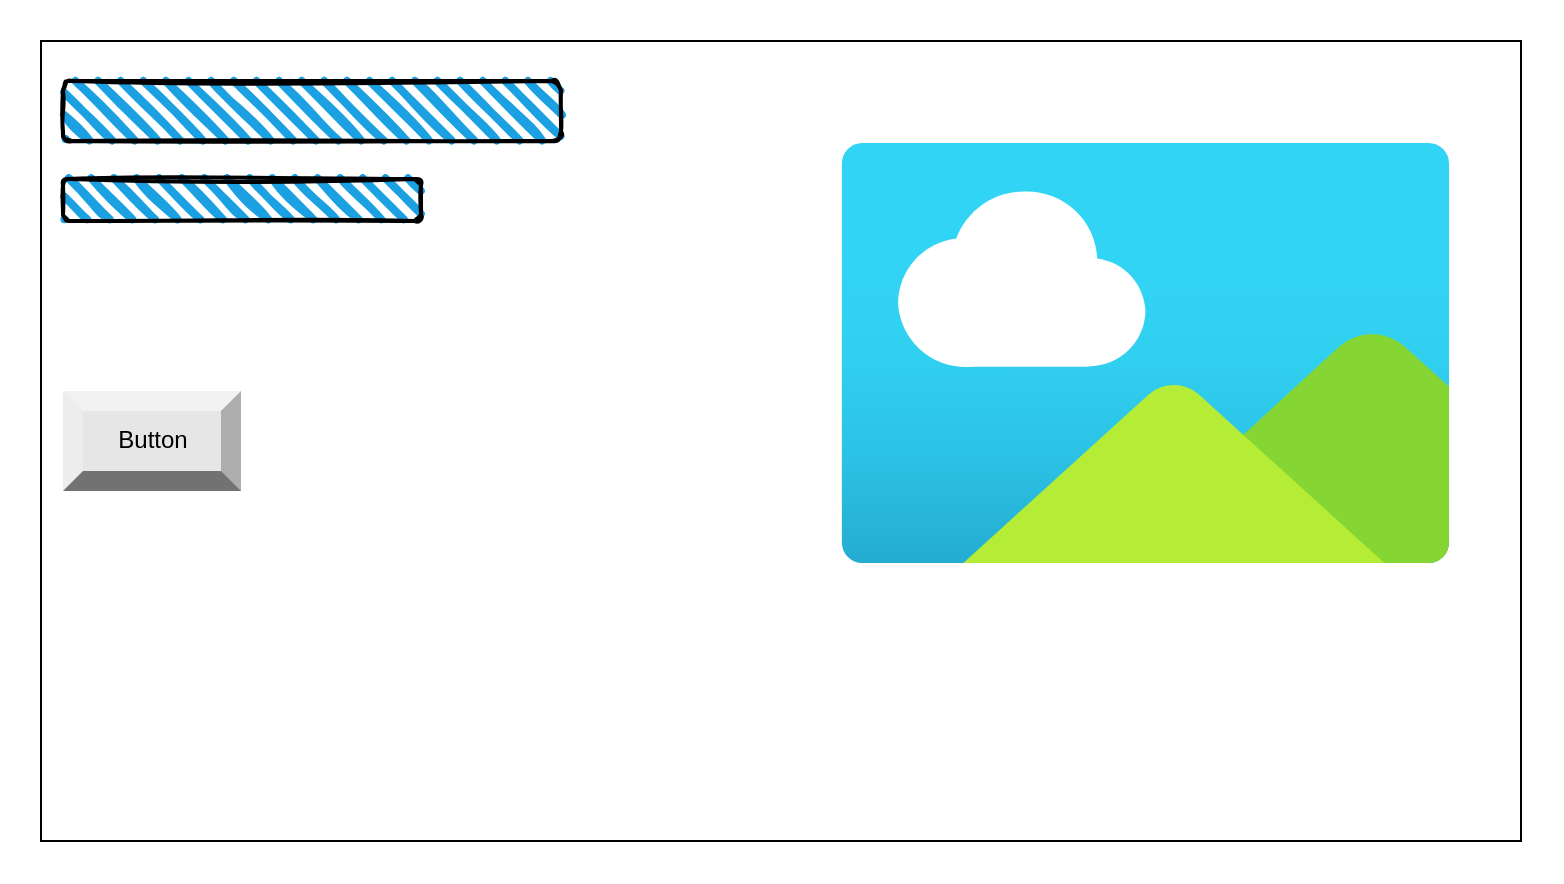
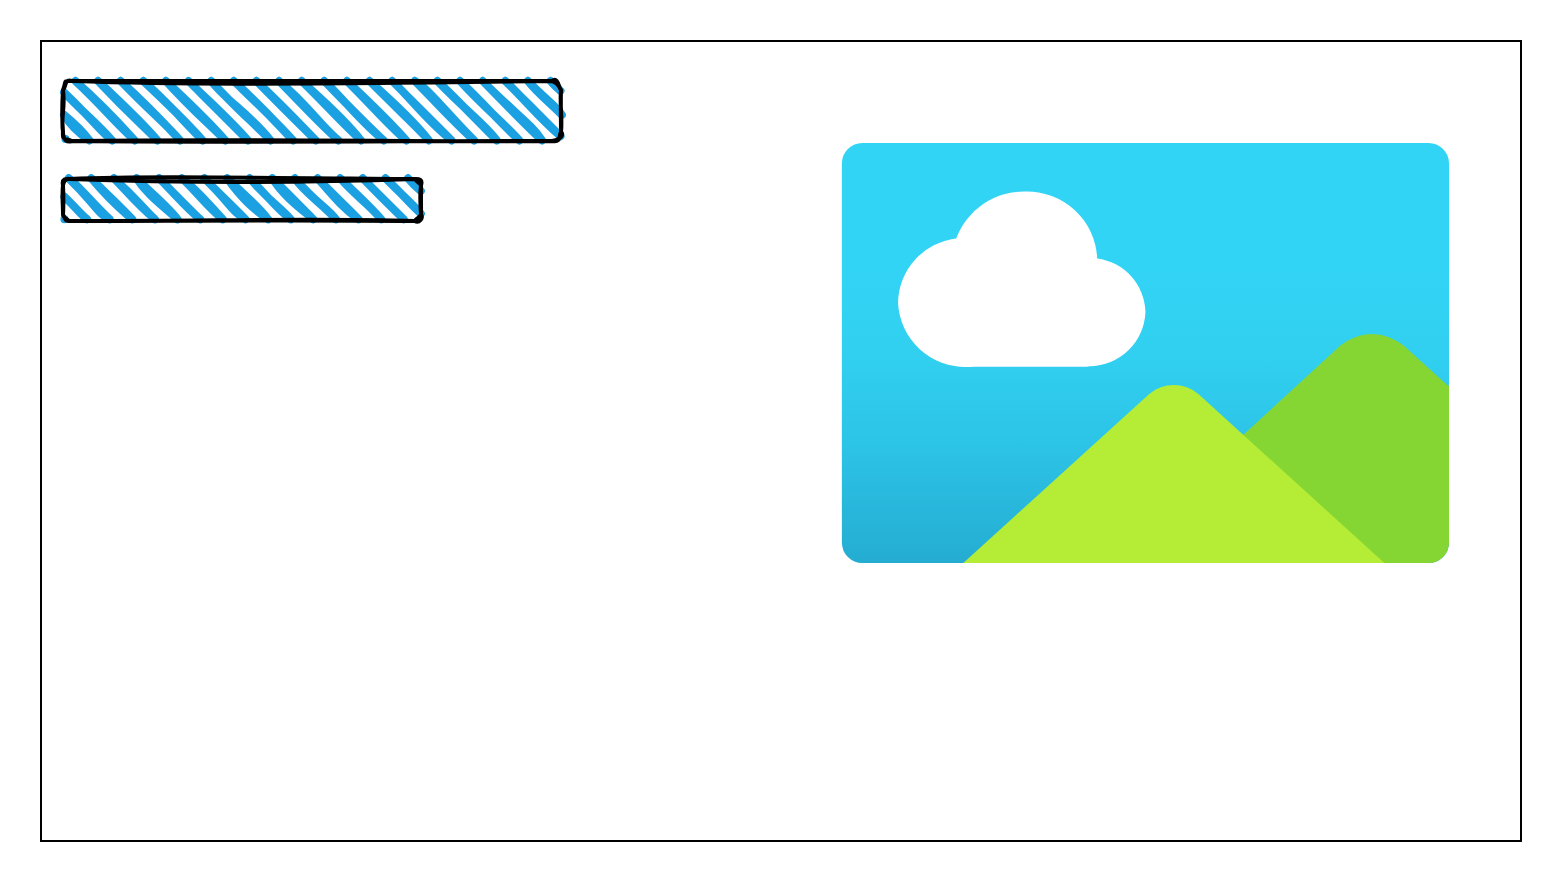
(152, 441) -> none
